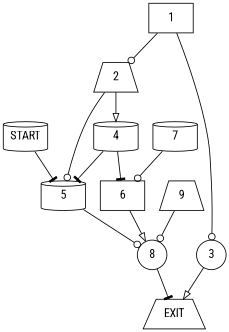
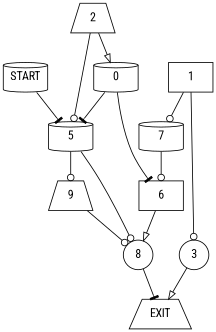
(146, 46) -> (177, 104)
(116, 136) -> (116, 77)
none -> (71, 163)
